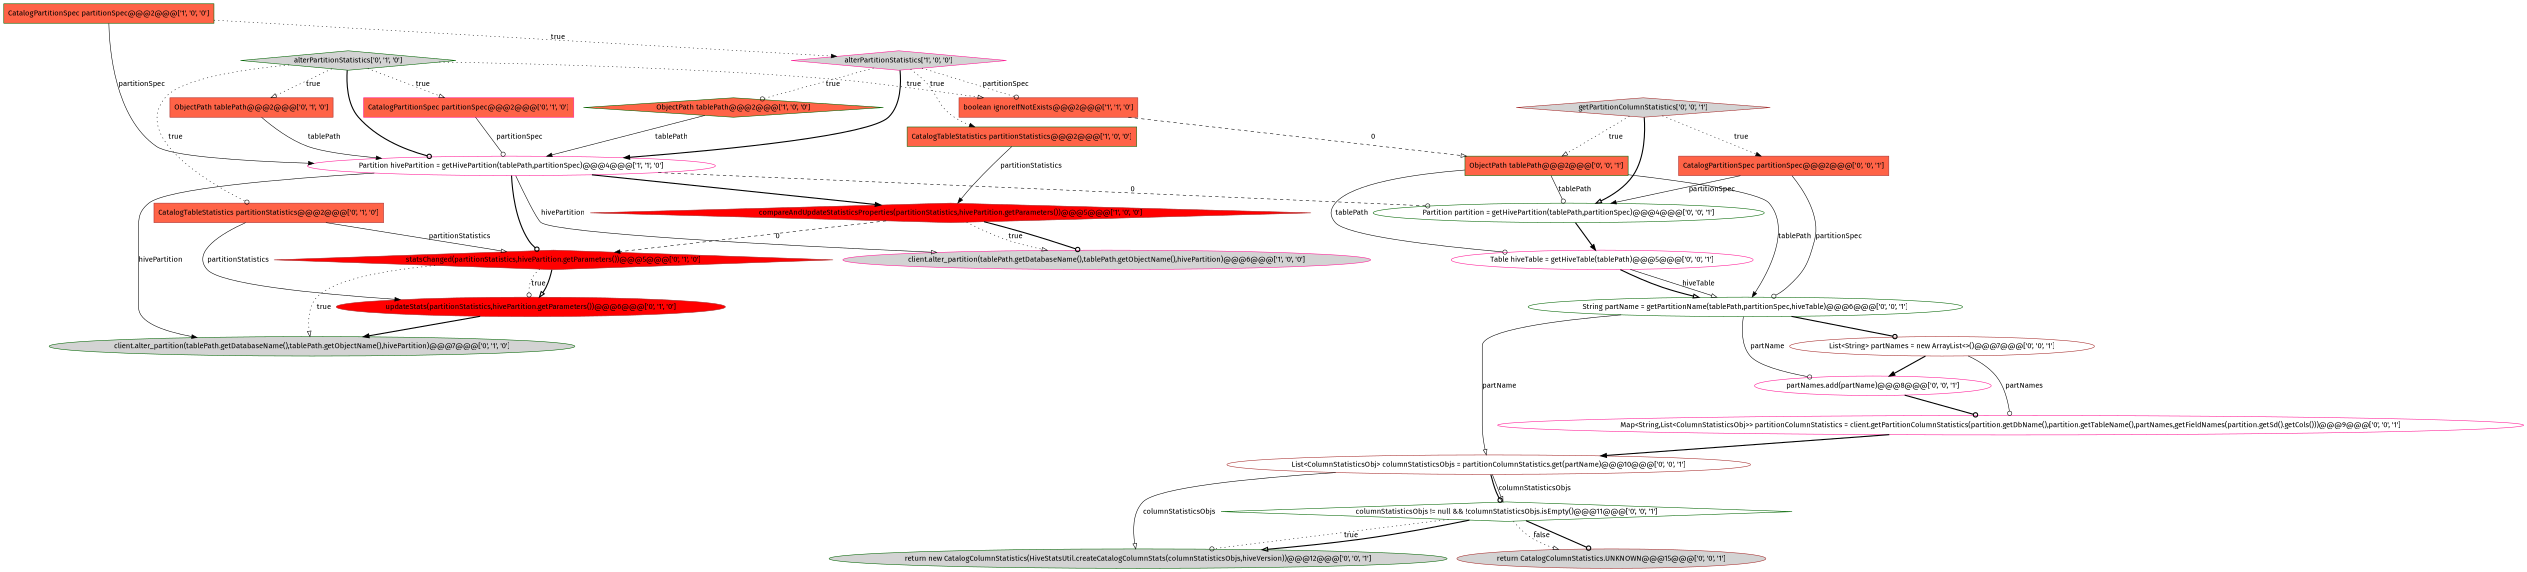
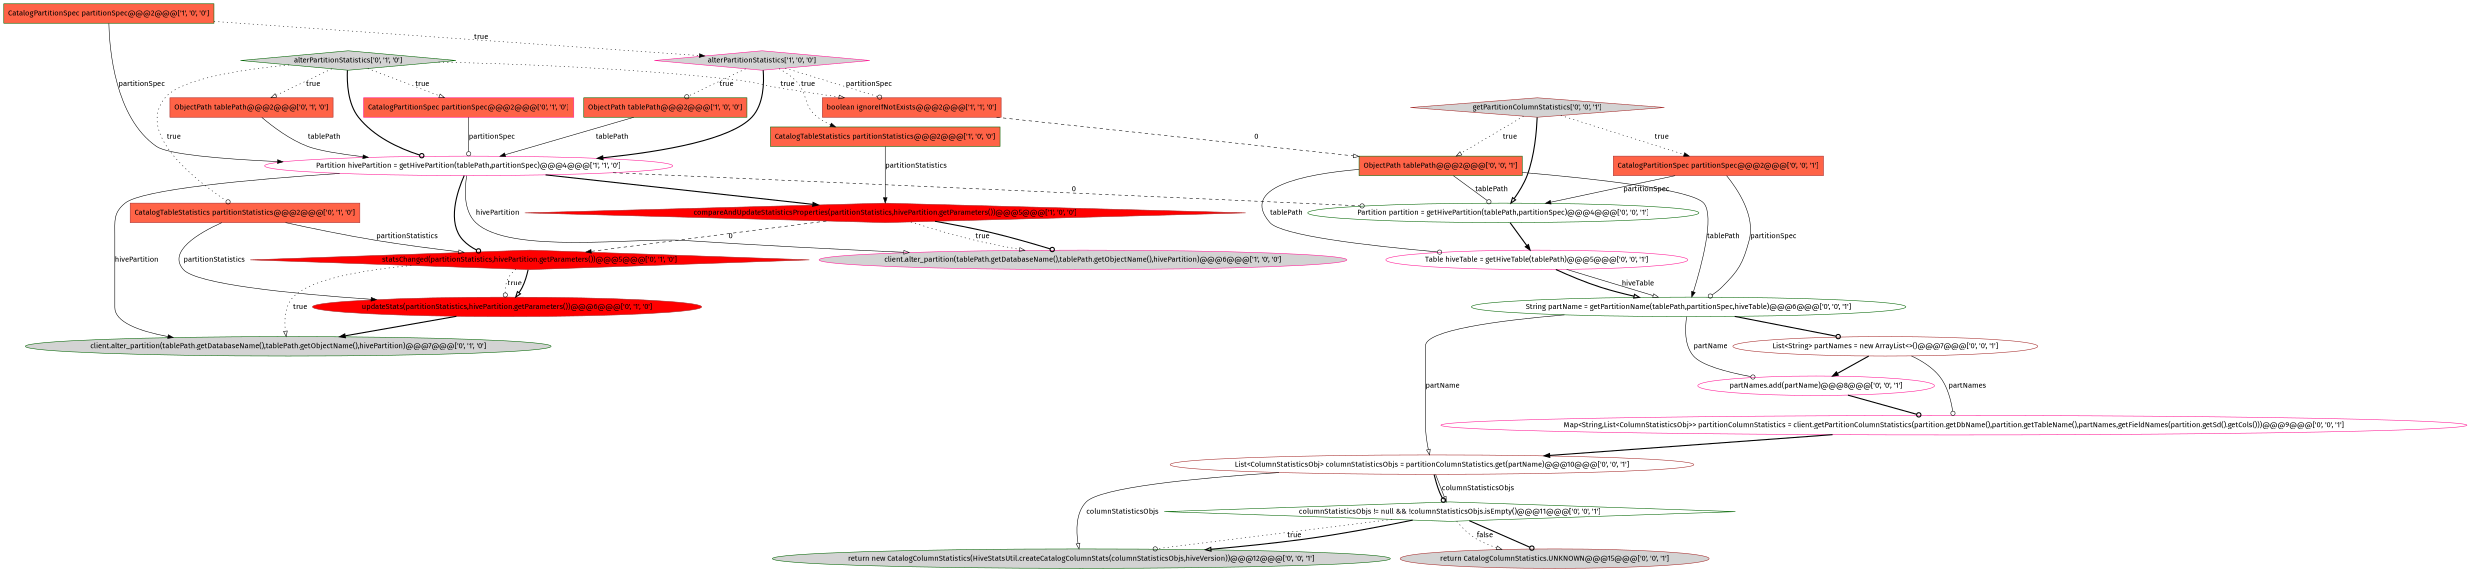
(733, 108) -> (665, 108)
